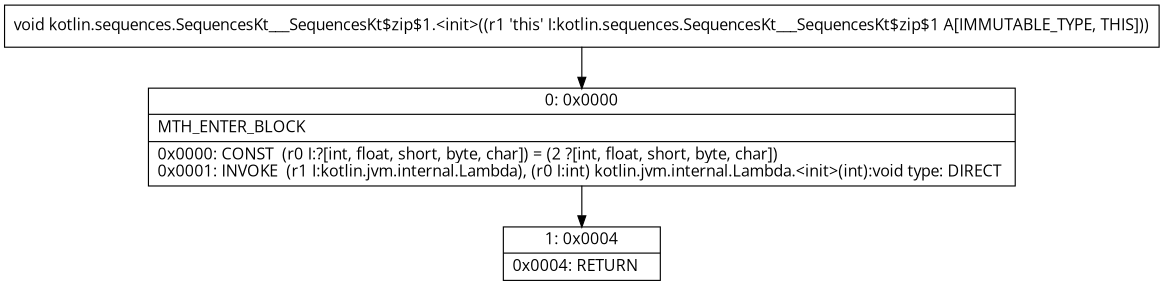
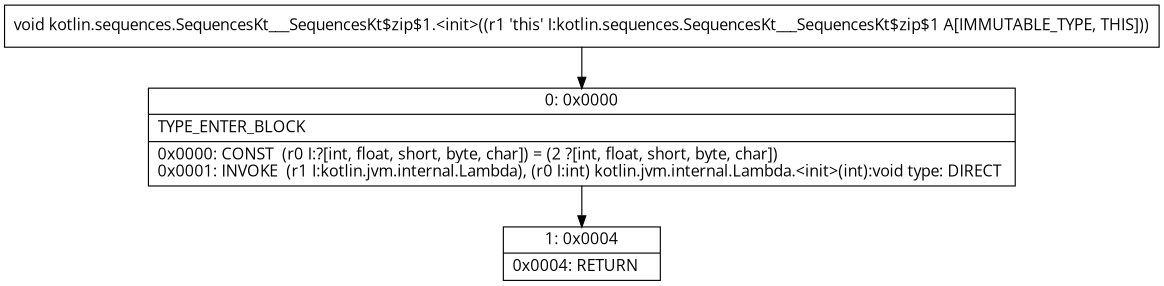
(231, 127) -> (231, 127)
